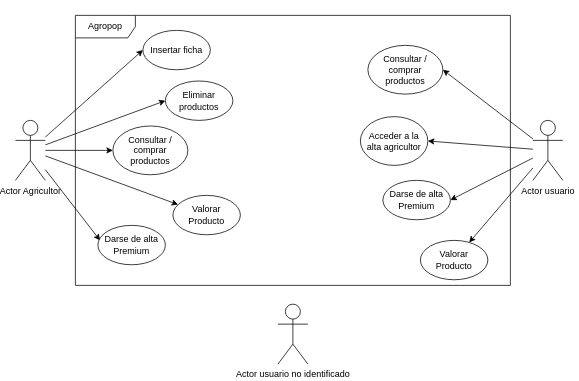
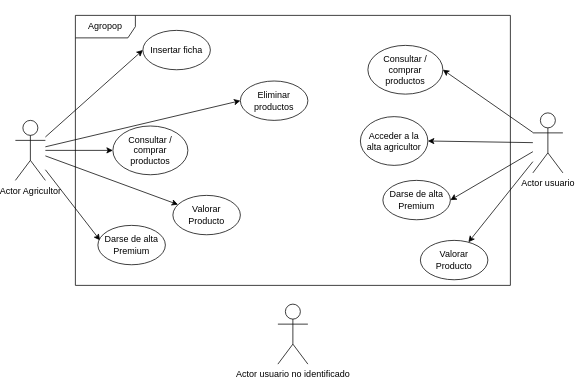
(199, 101) -> (274, 101)
(548, 150) -> (548, 143)
